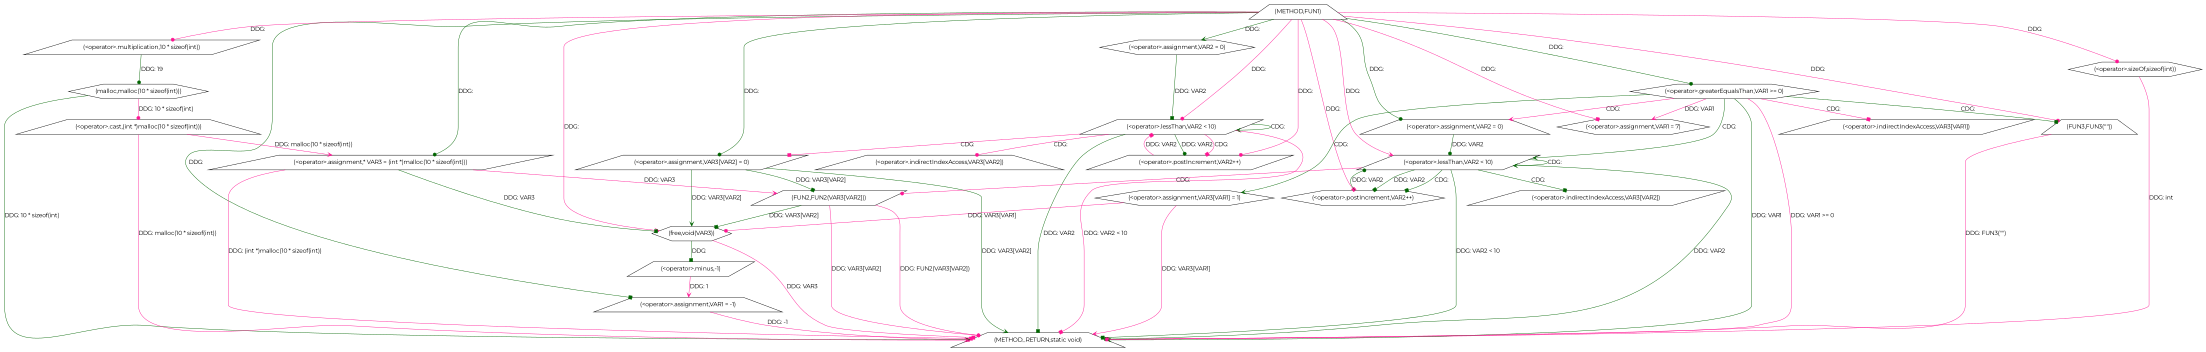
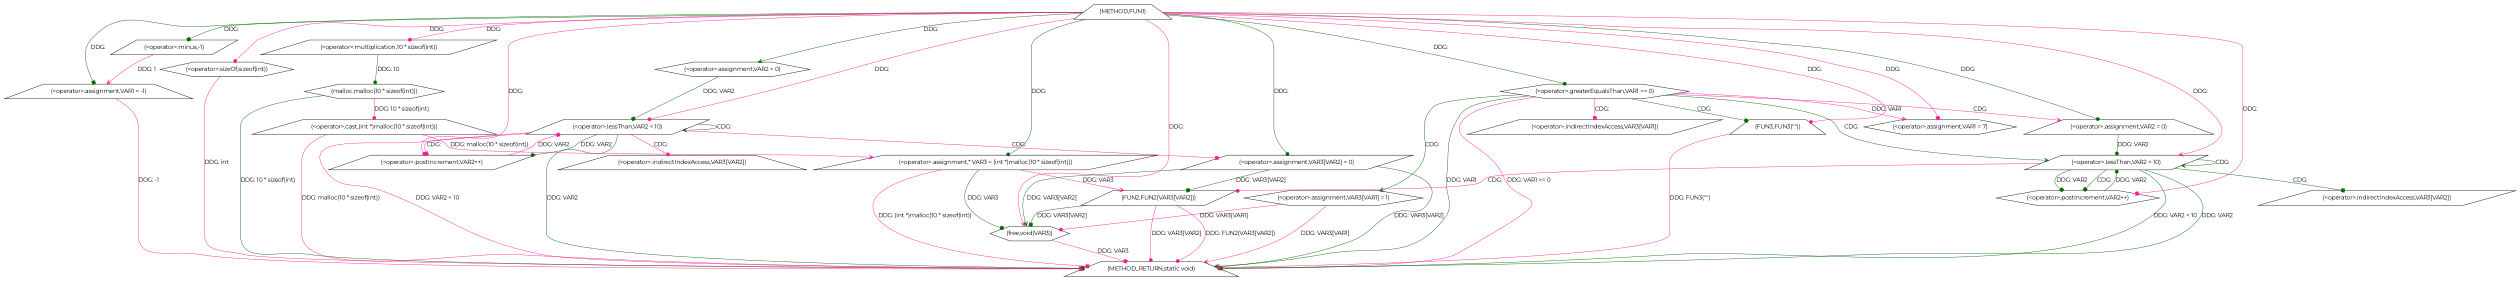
(152, 69) -> (388, 69)
(691, 249) -> (636, 16)
